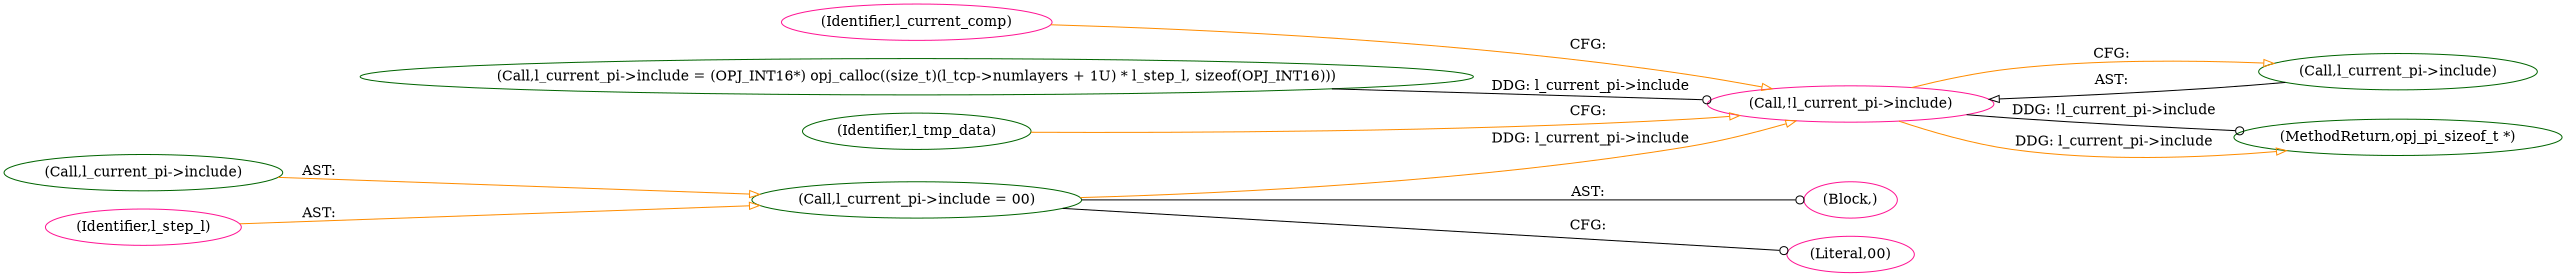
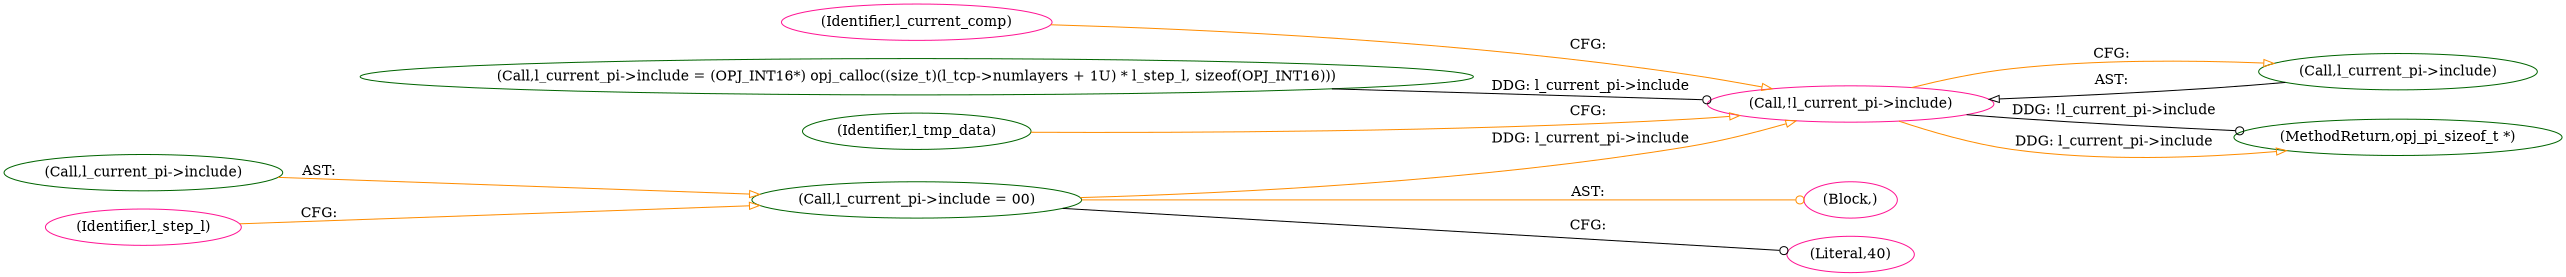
(1439, 200) -> (1439, 200)
(321, 214) -> (321, 214)
(1851, 254) -> (1851, 254)
